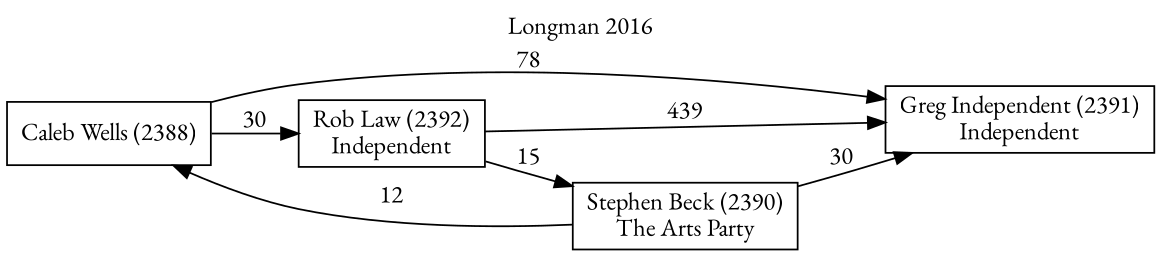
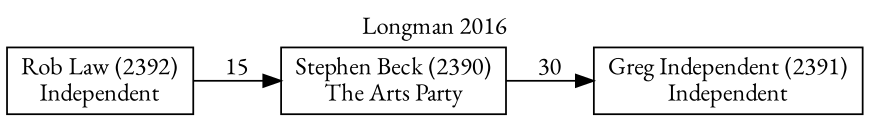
(676, 127) -> none
(109, 134) -> none
